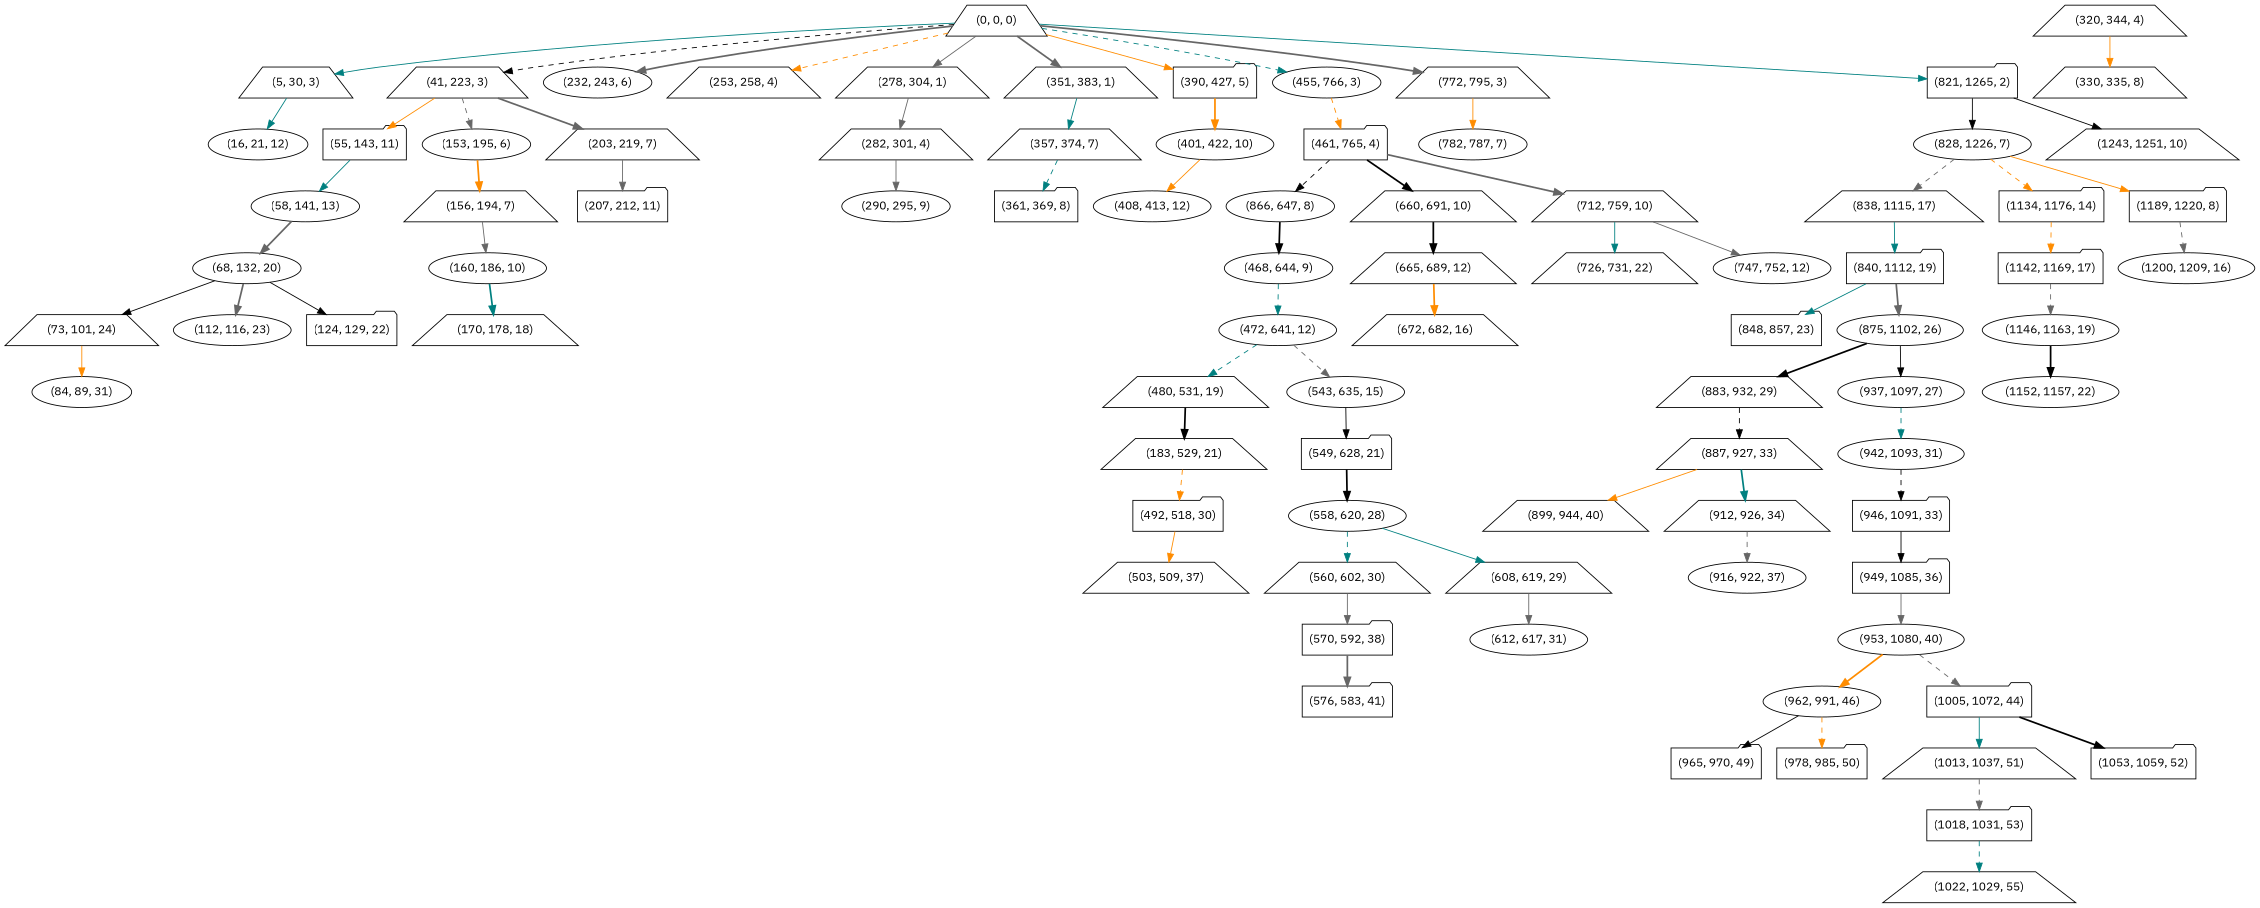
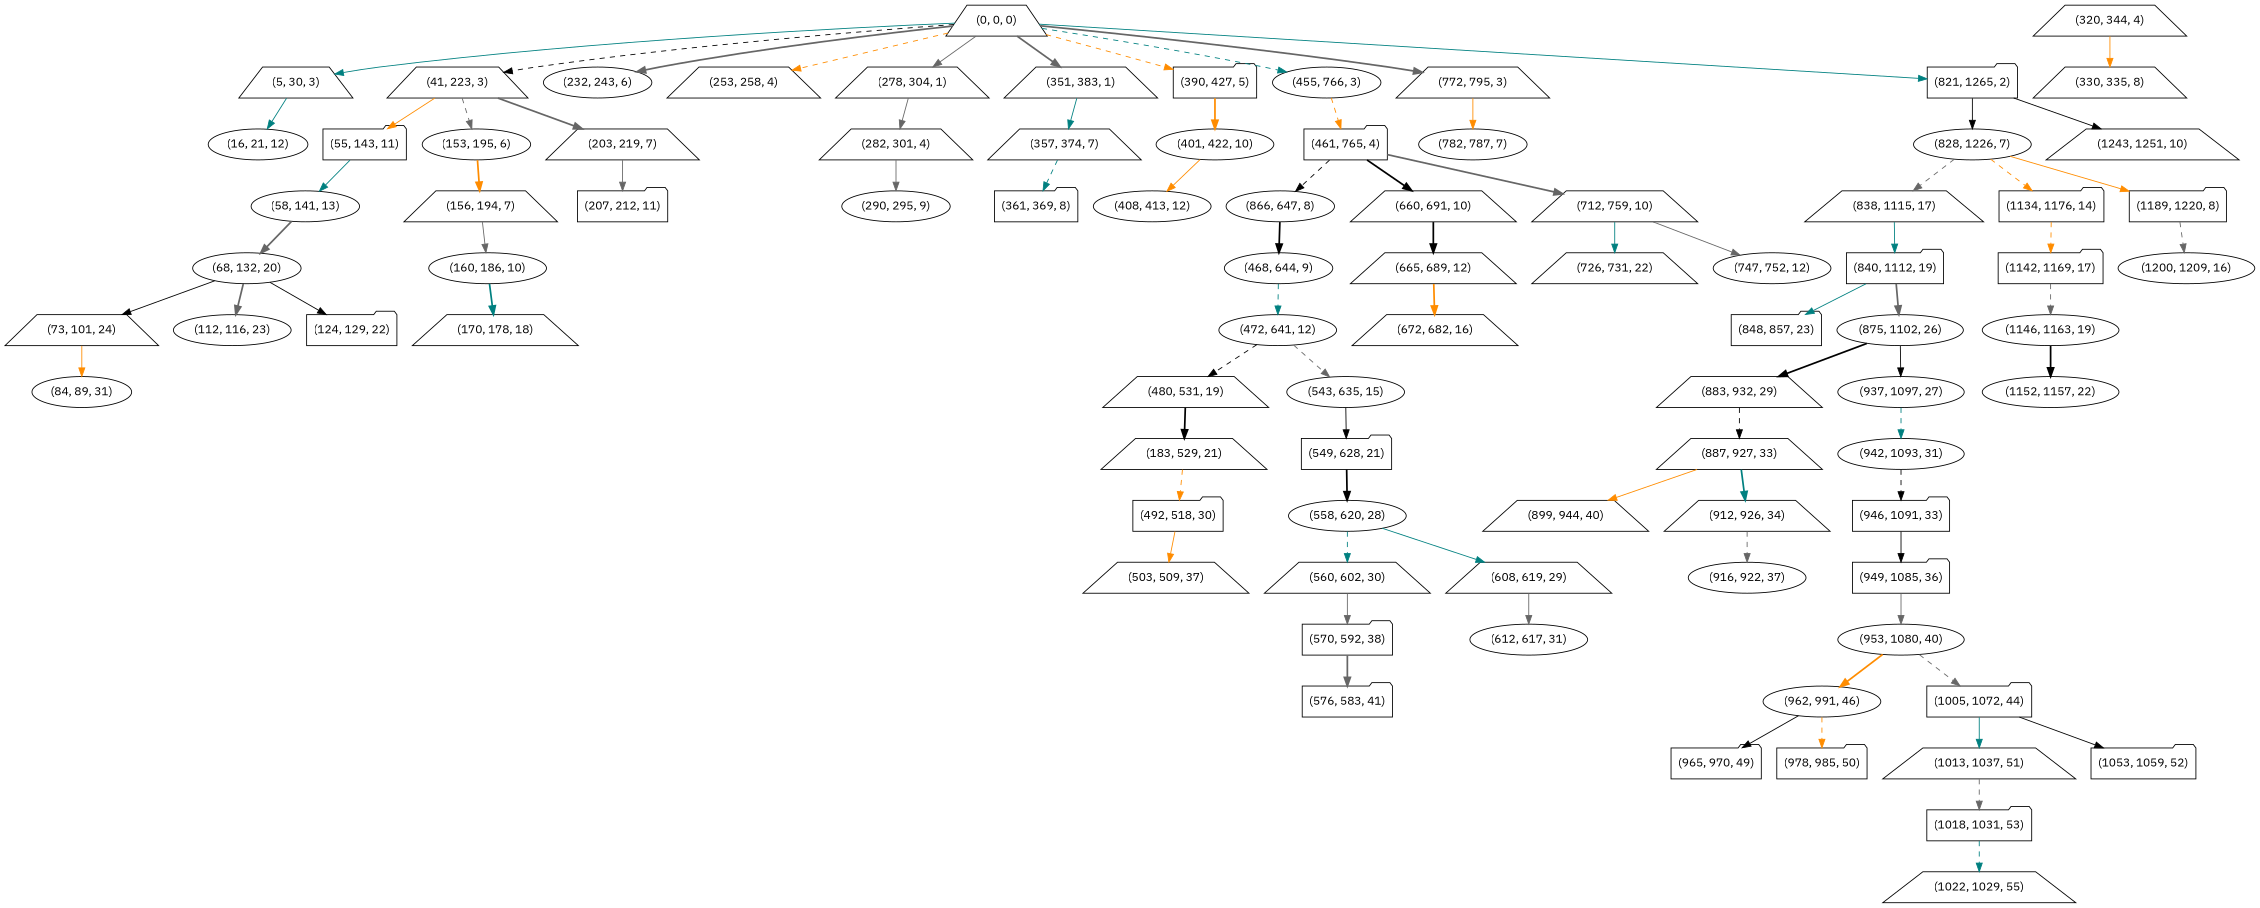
(1105, 51) -> (1105, 51)
(1236, 358) -> (1236, 358)
(2057, 731) -> (2057, 731)
